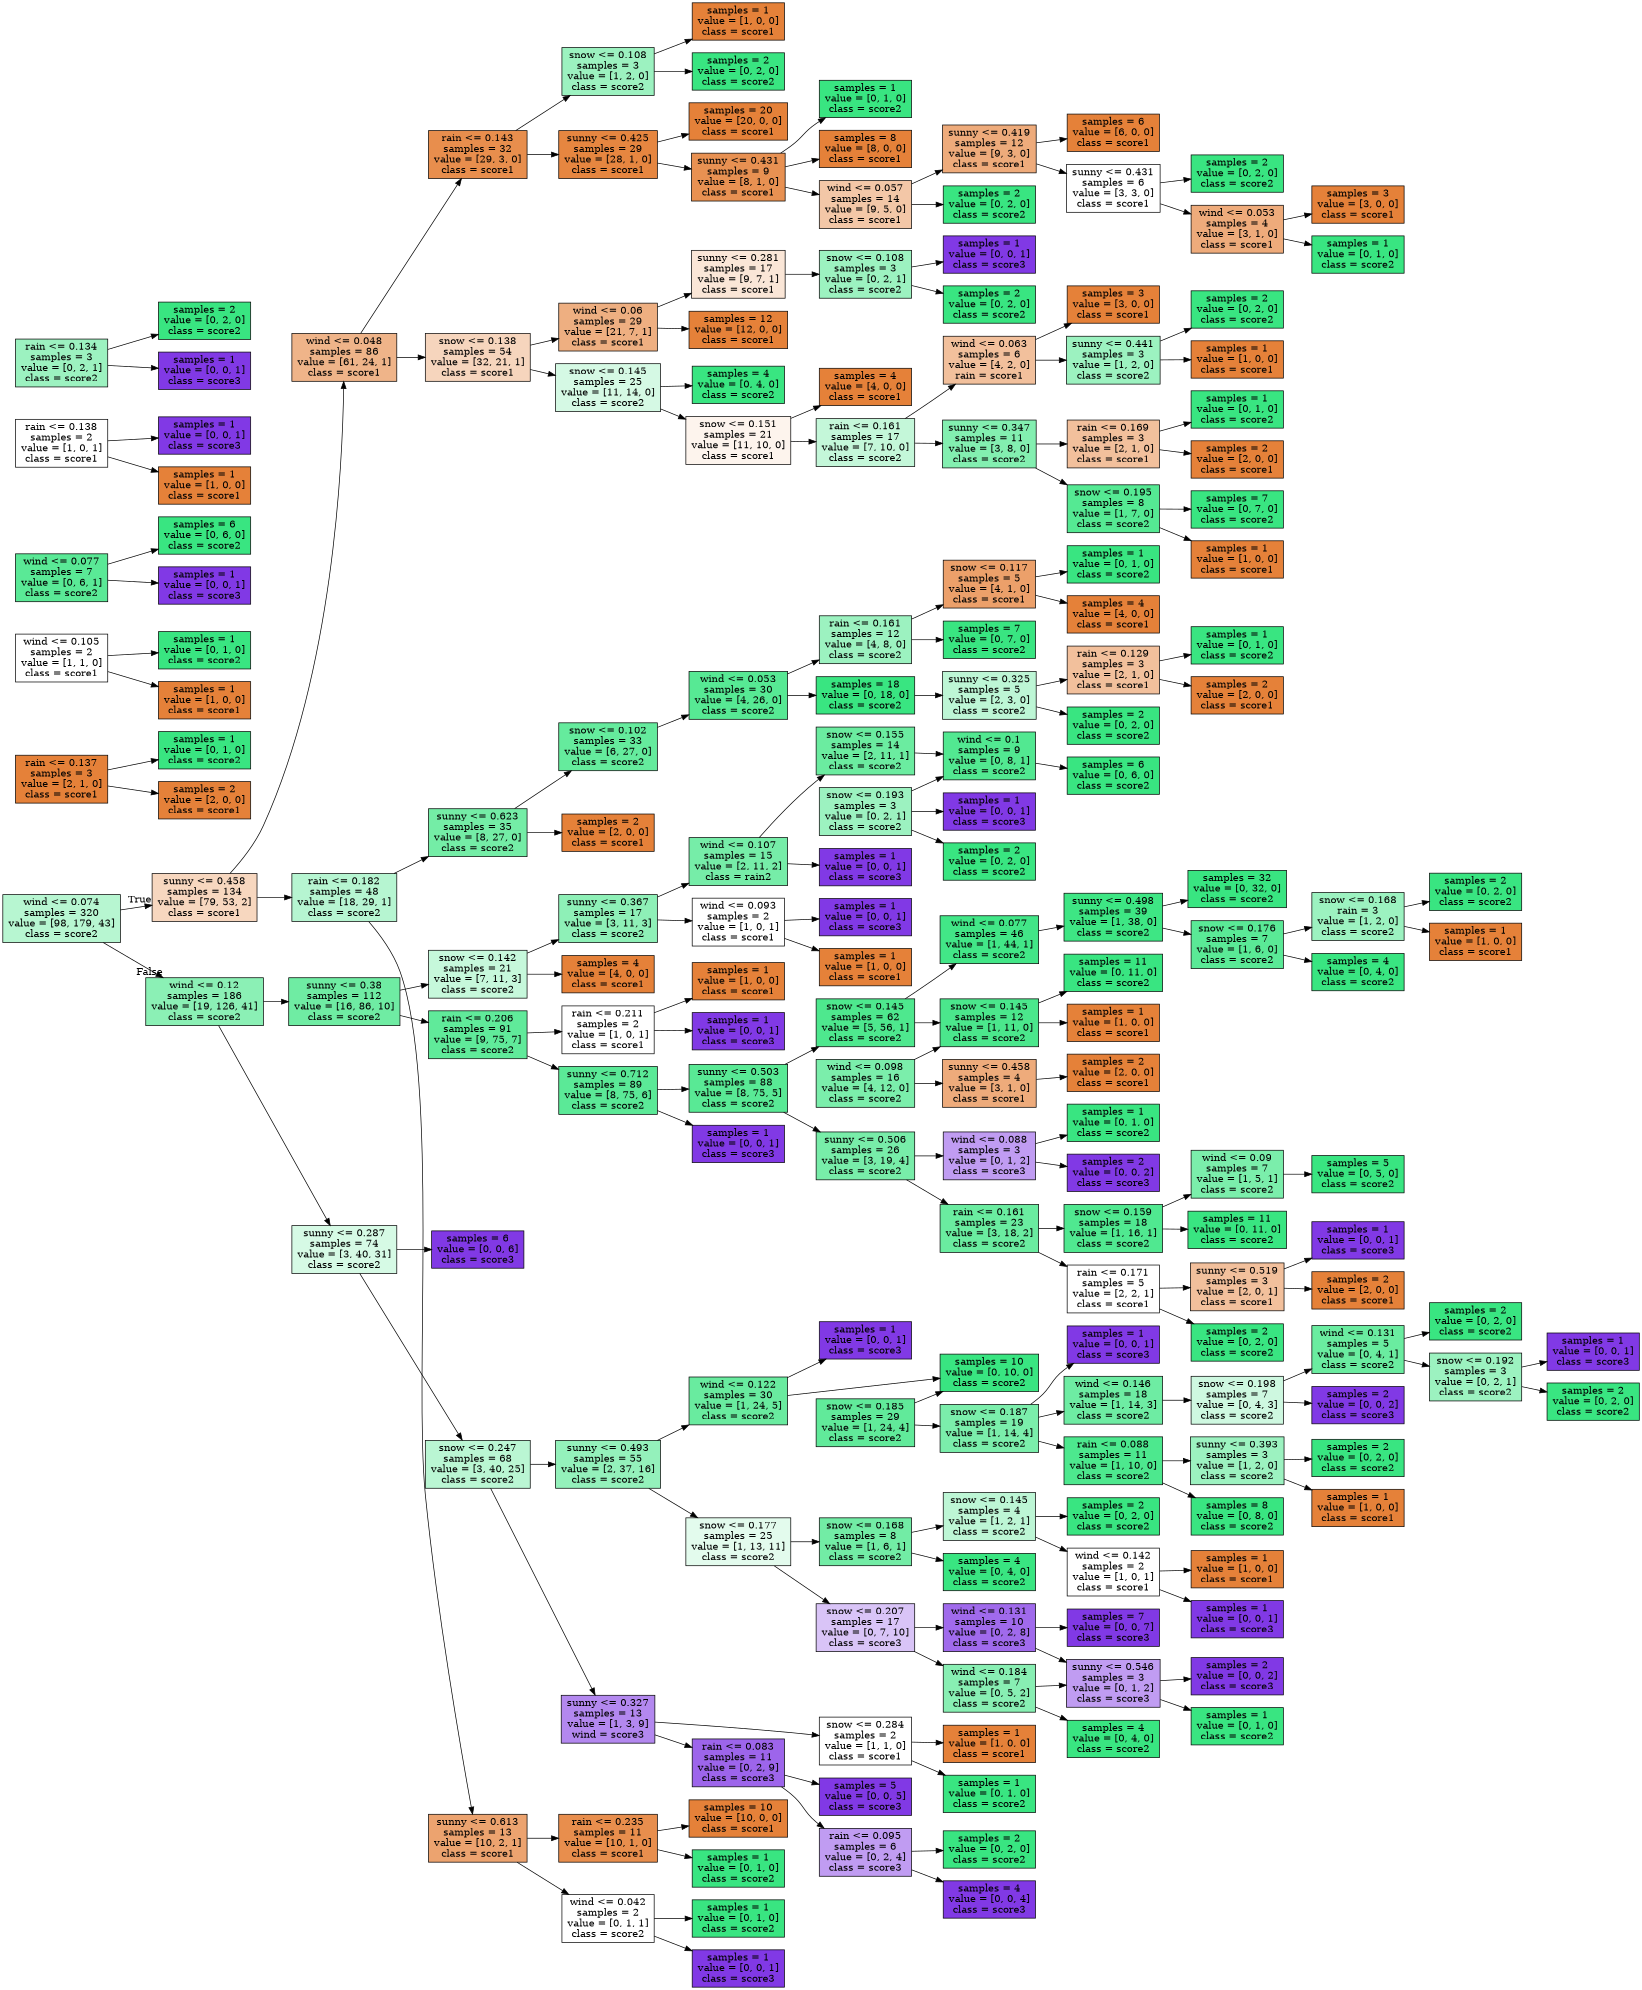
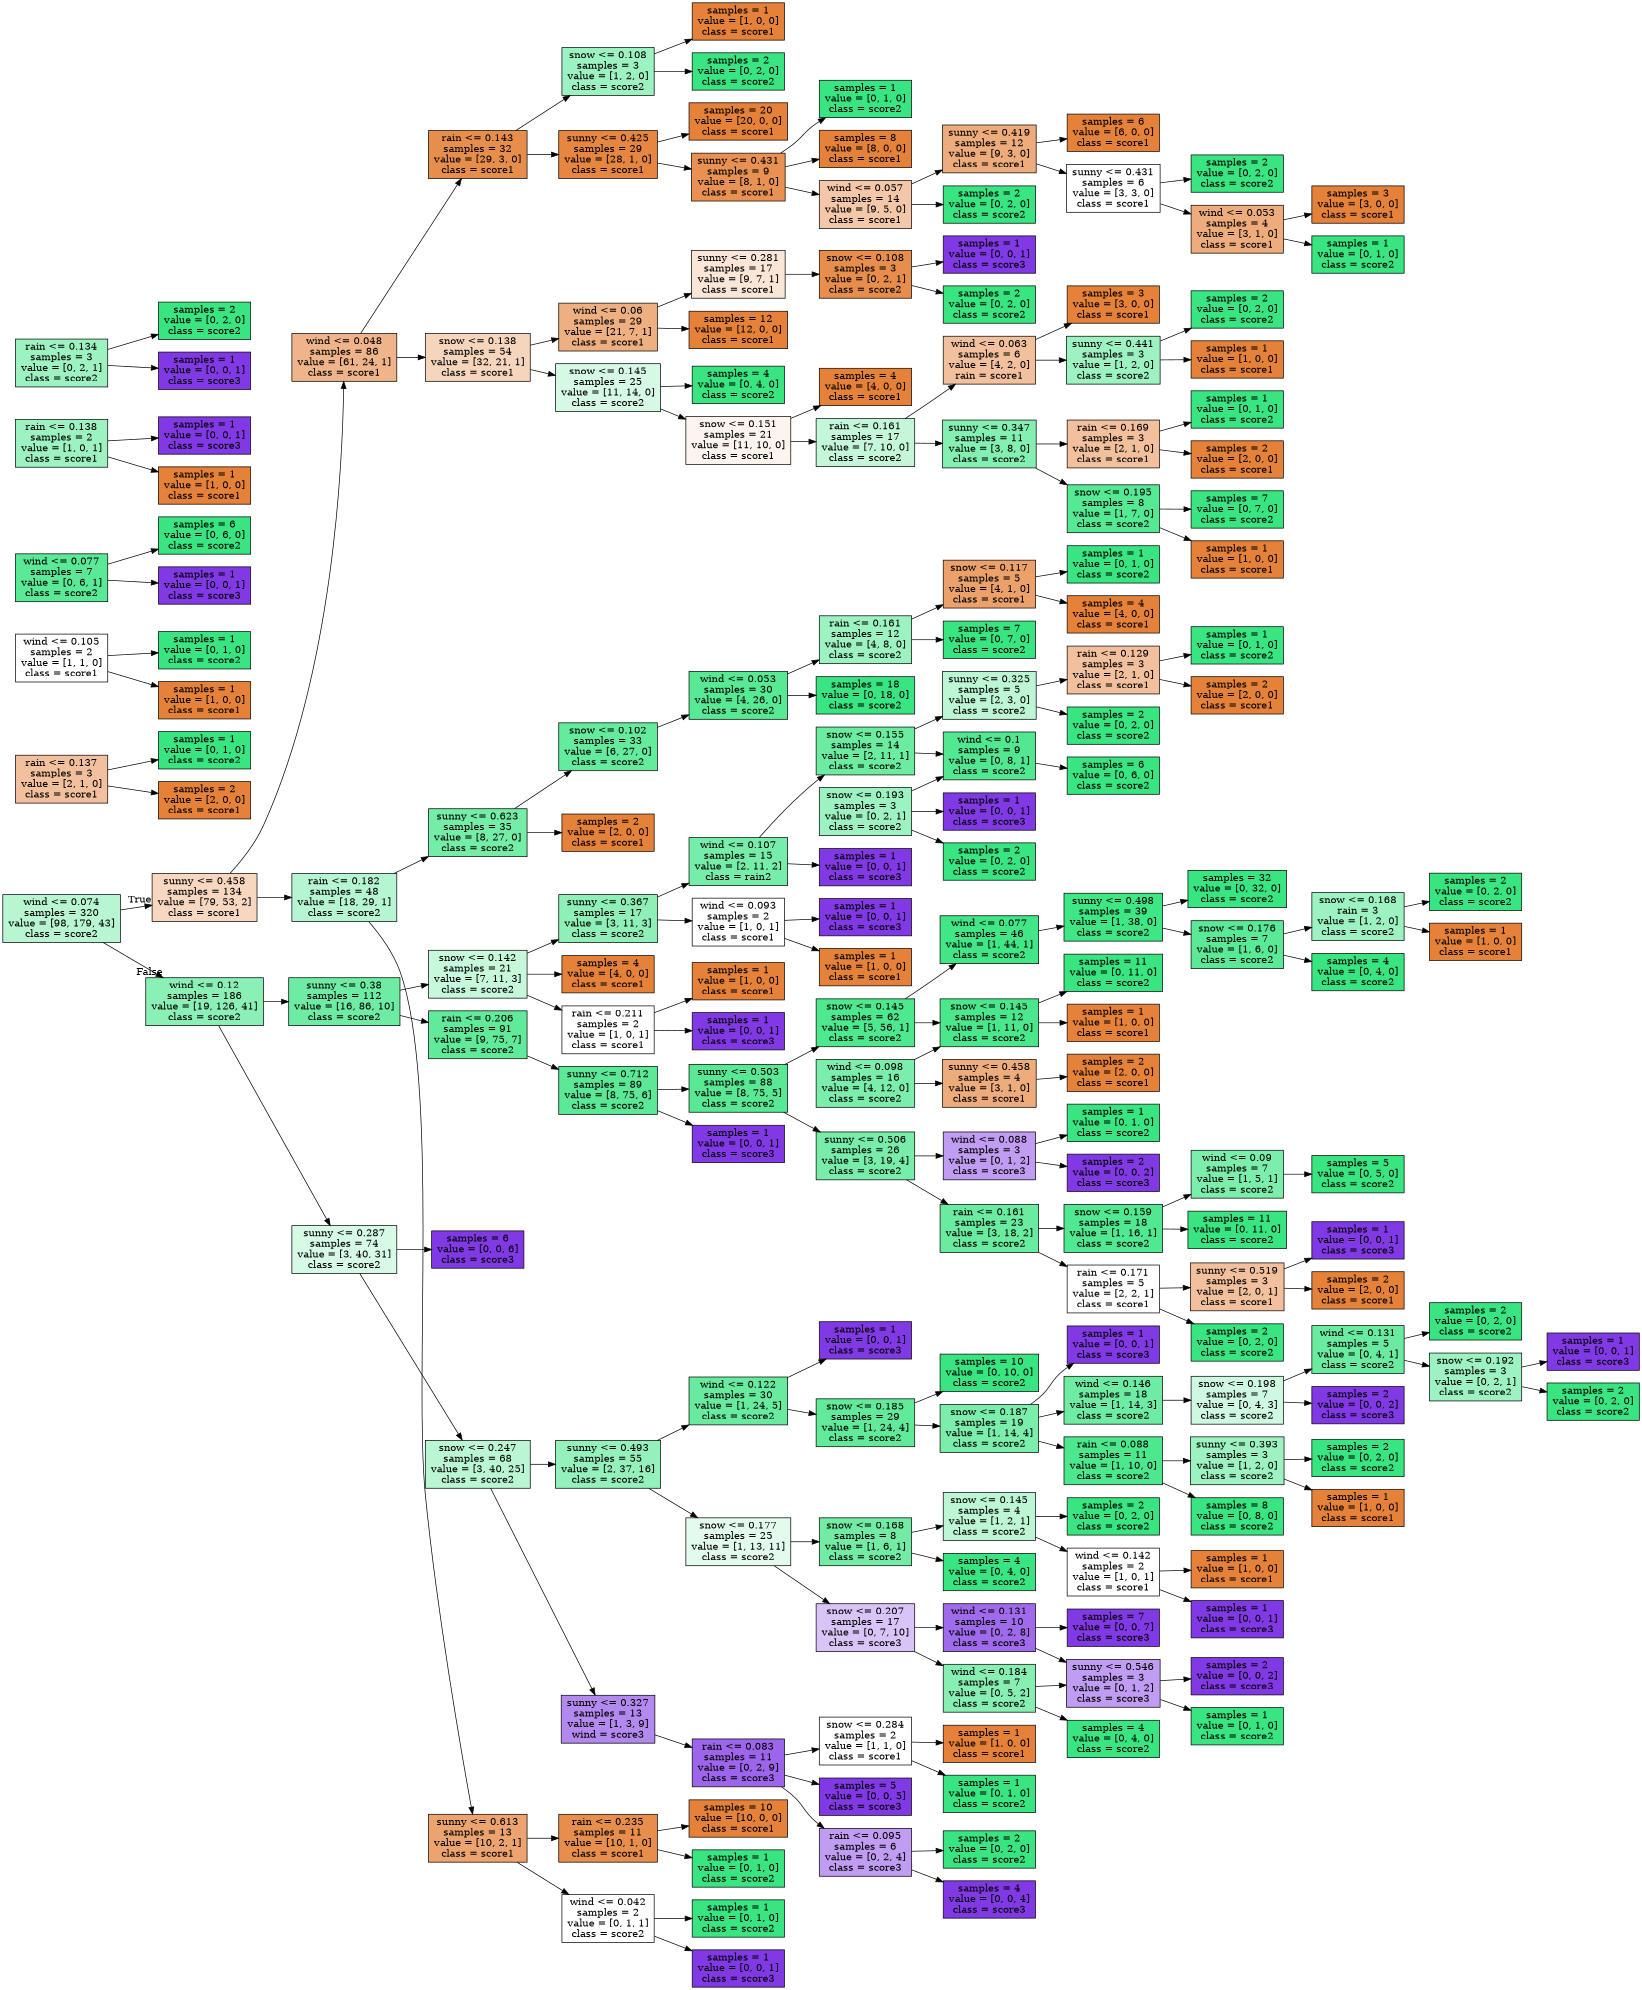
(865, 274) -> (865, 274)
(62, 443) -> (62, 443)
(925, 695) -> (925, 724)
(62, 779) -> (62, 779)
(541, 1032) -> (541, 1001)
(860, 1387) -> (798, 1411)
(734, 1728) -> (798, 1753)
